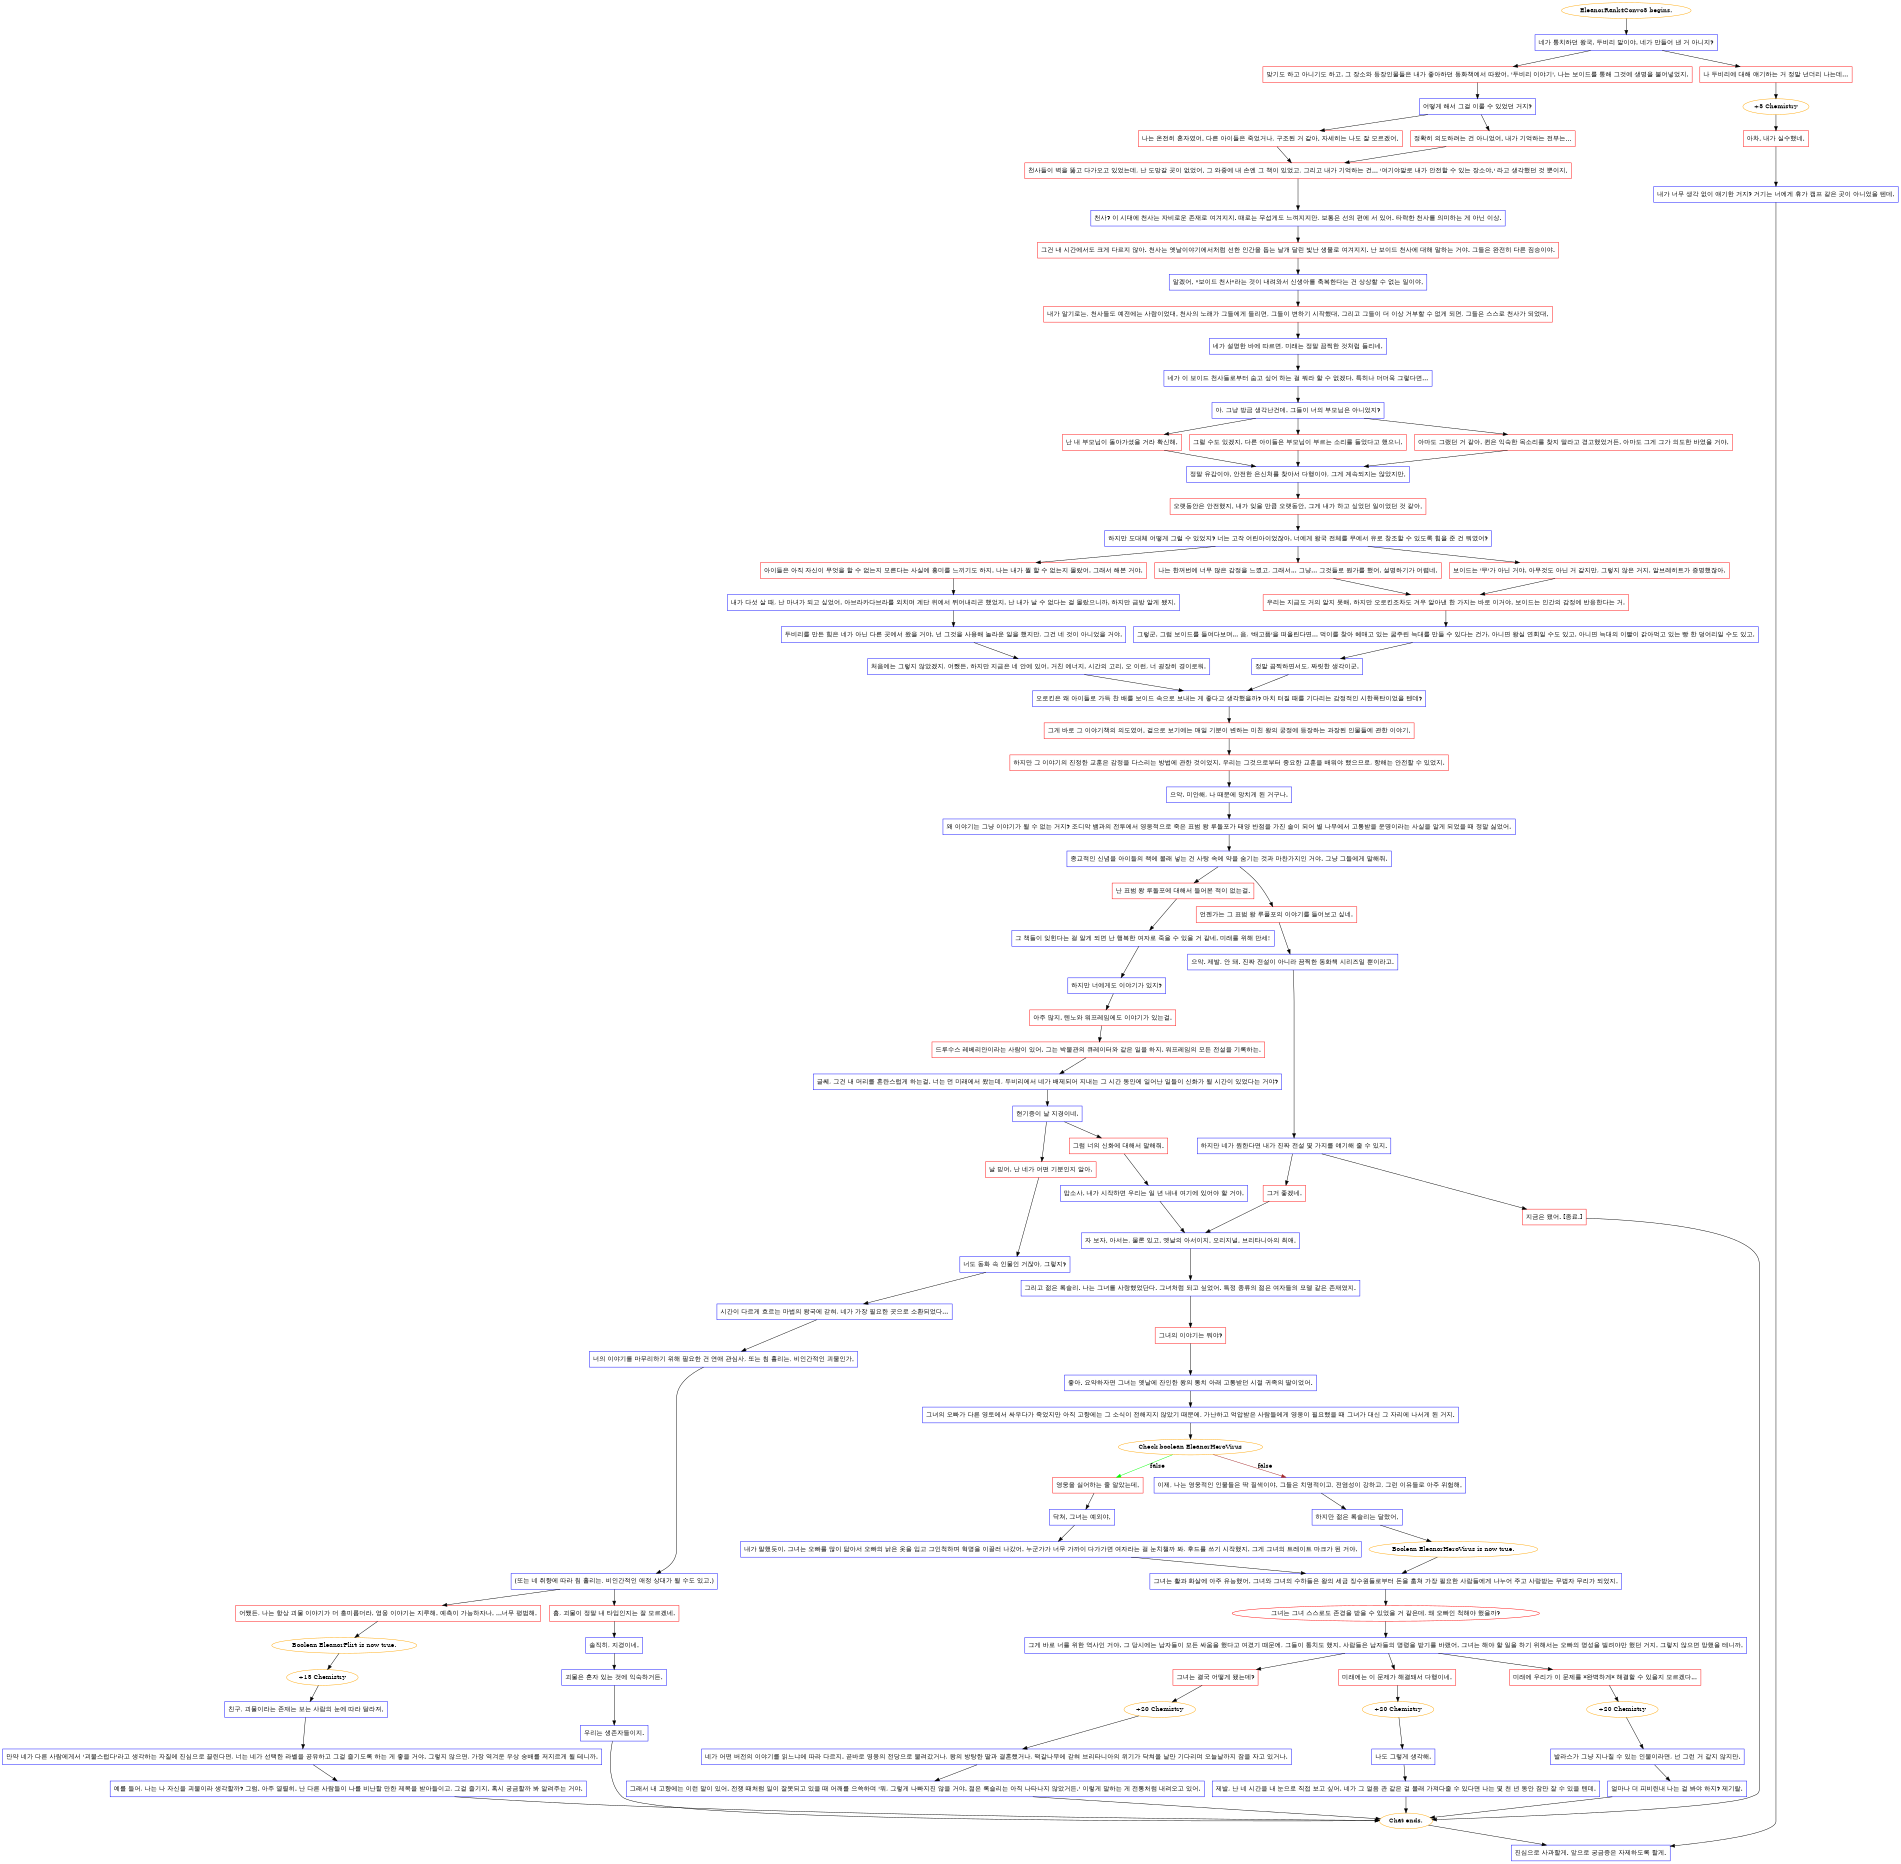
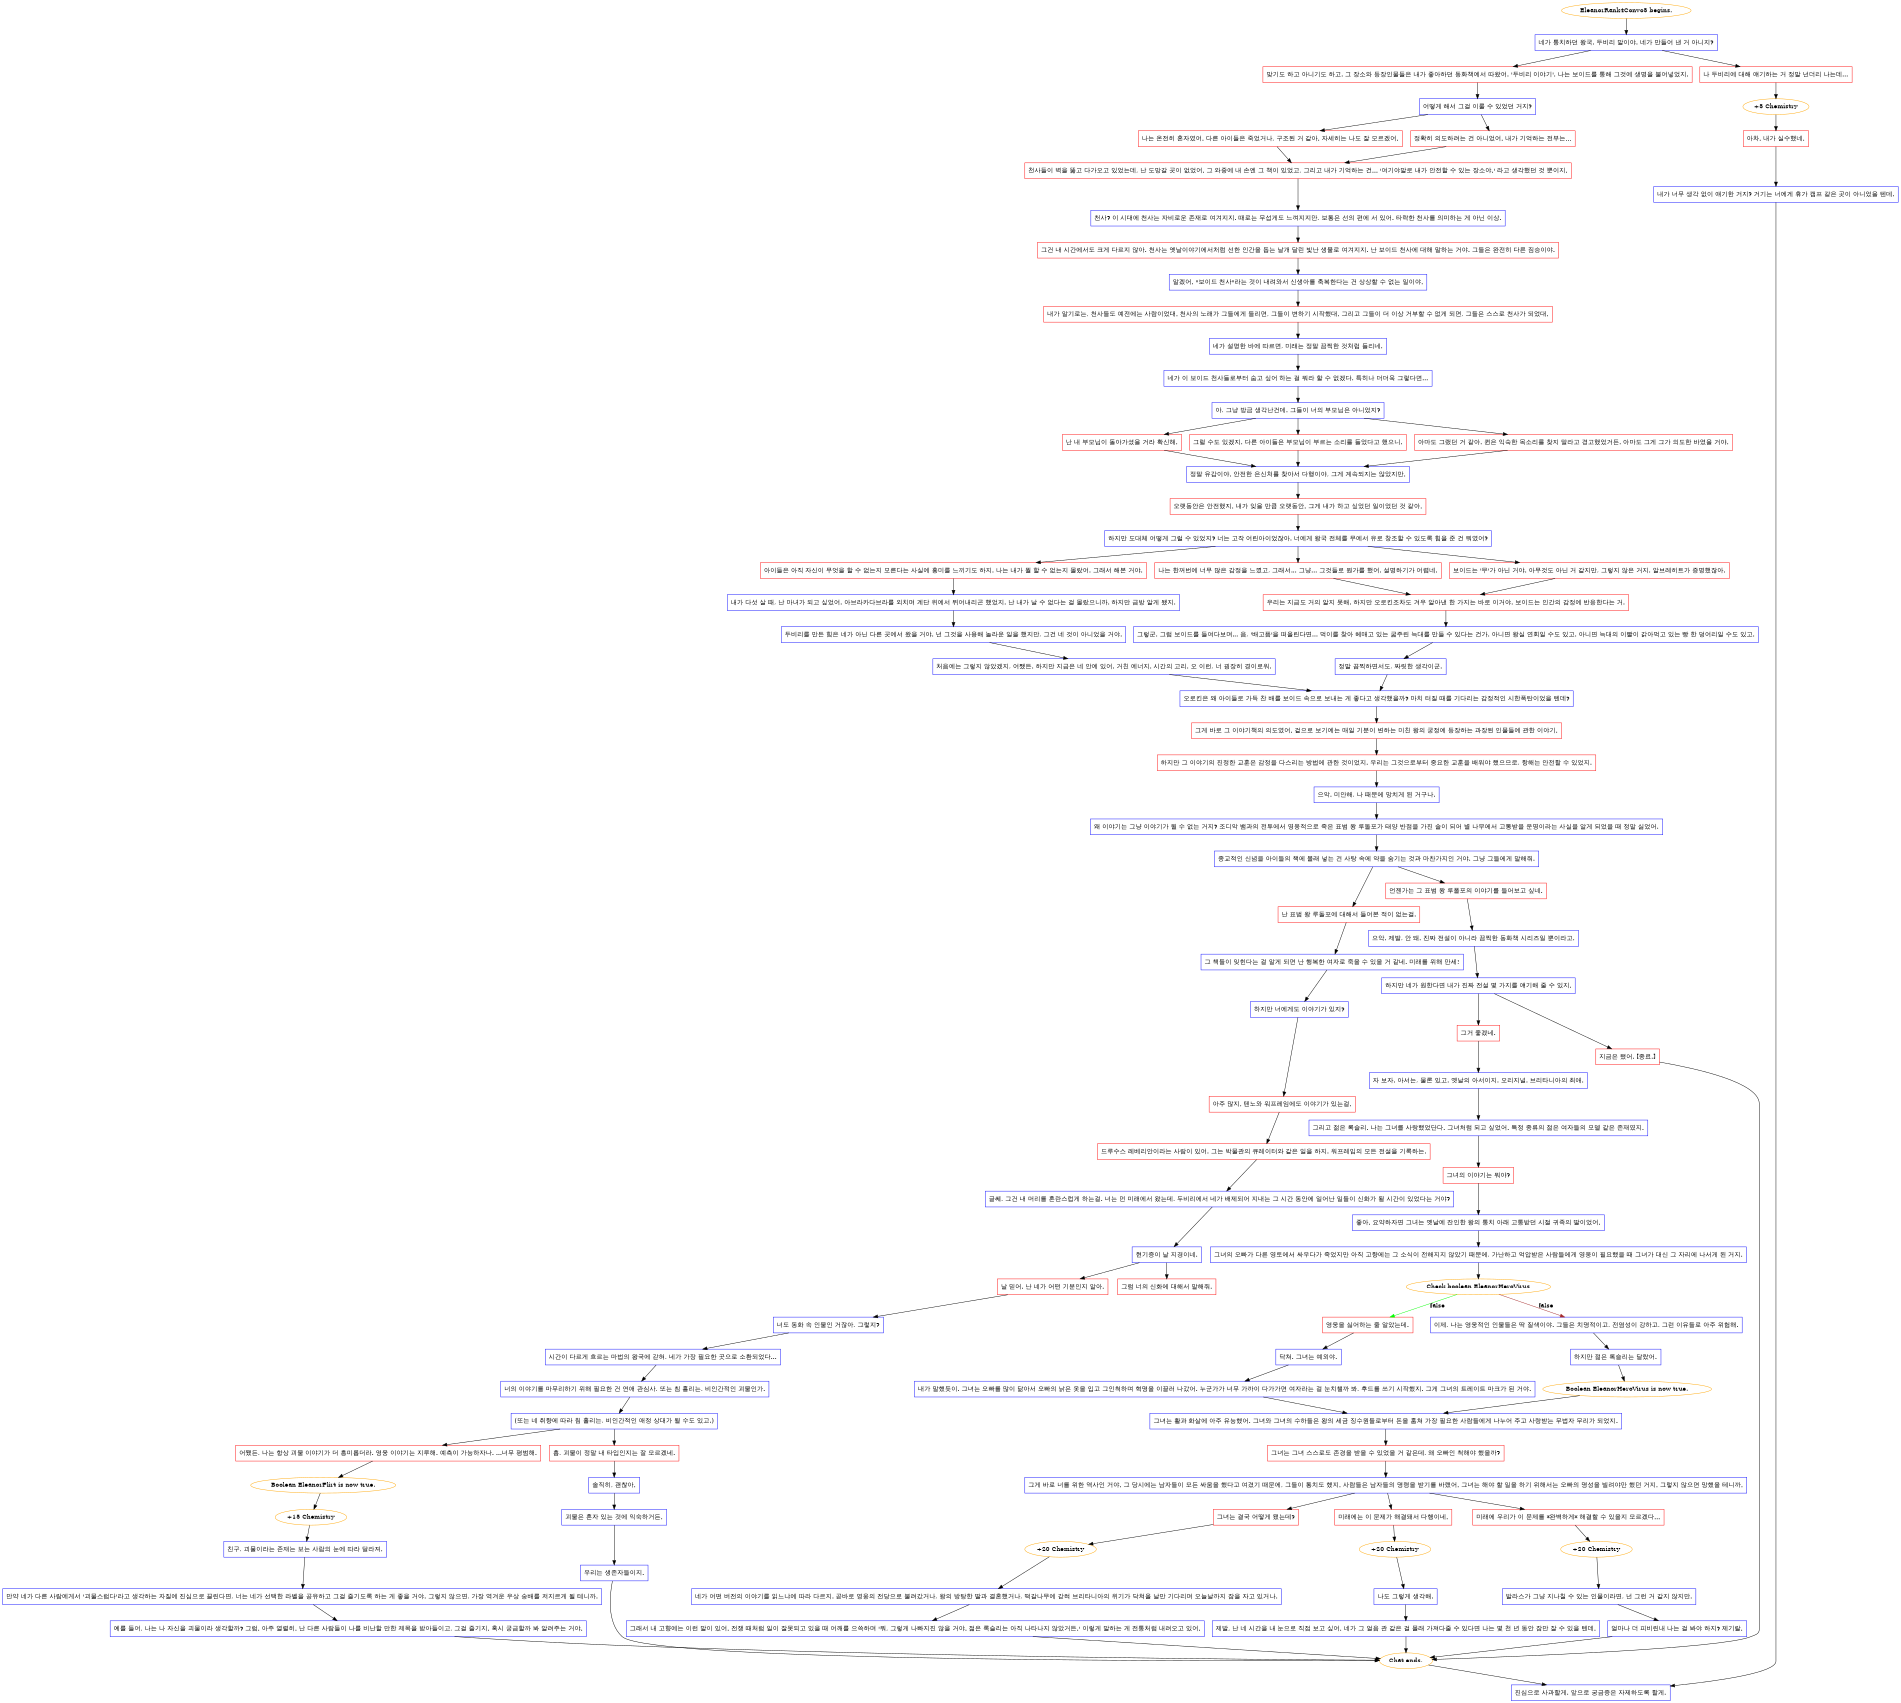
(1154, 1193) -> none
(1386, 1613) -> (1386, 1453)
(614, 1645) -> (614, 1485)
